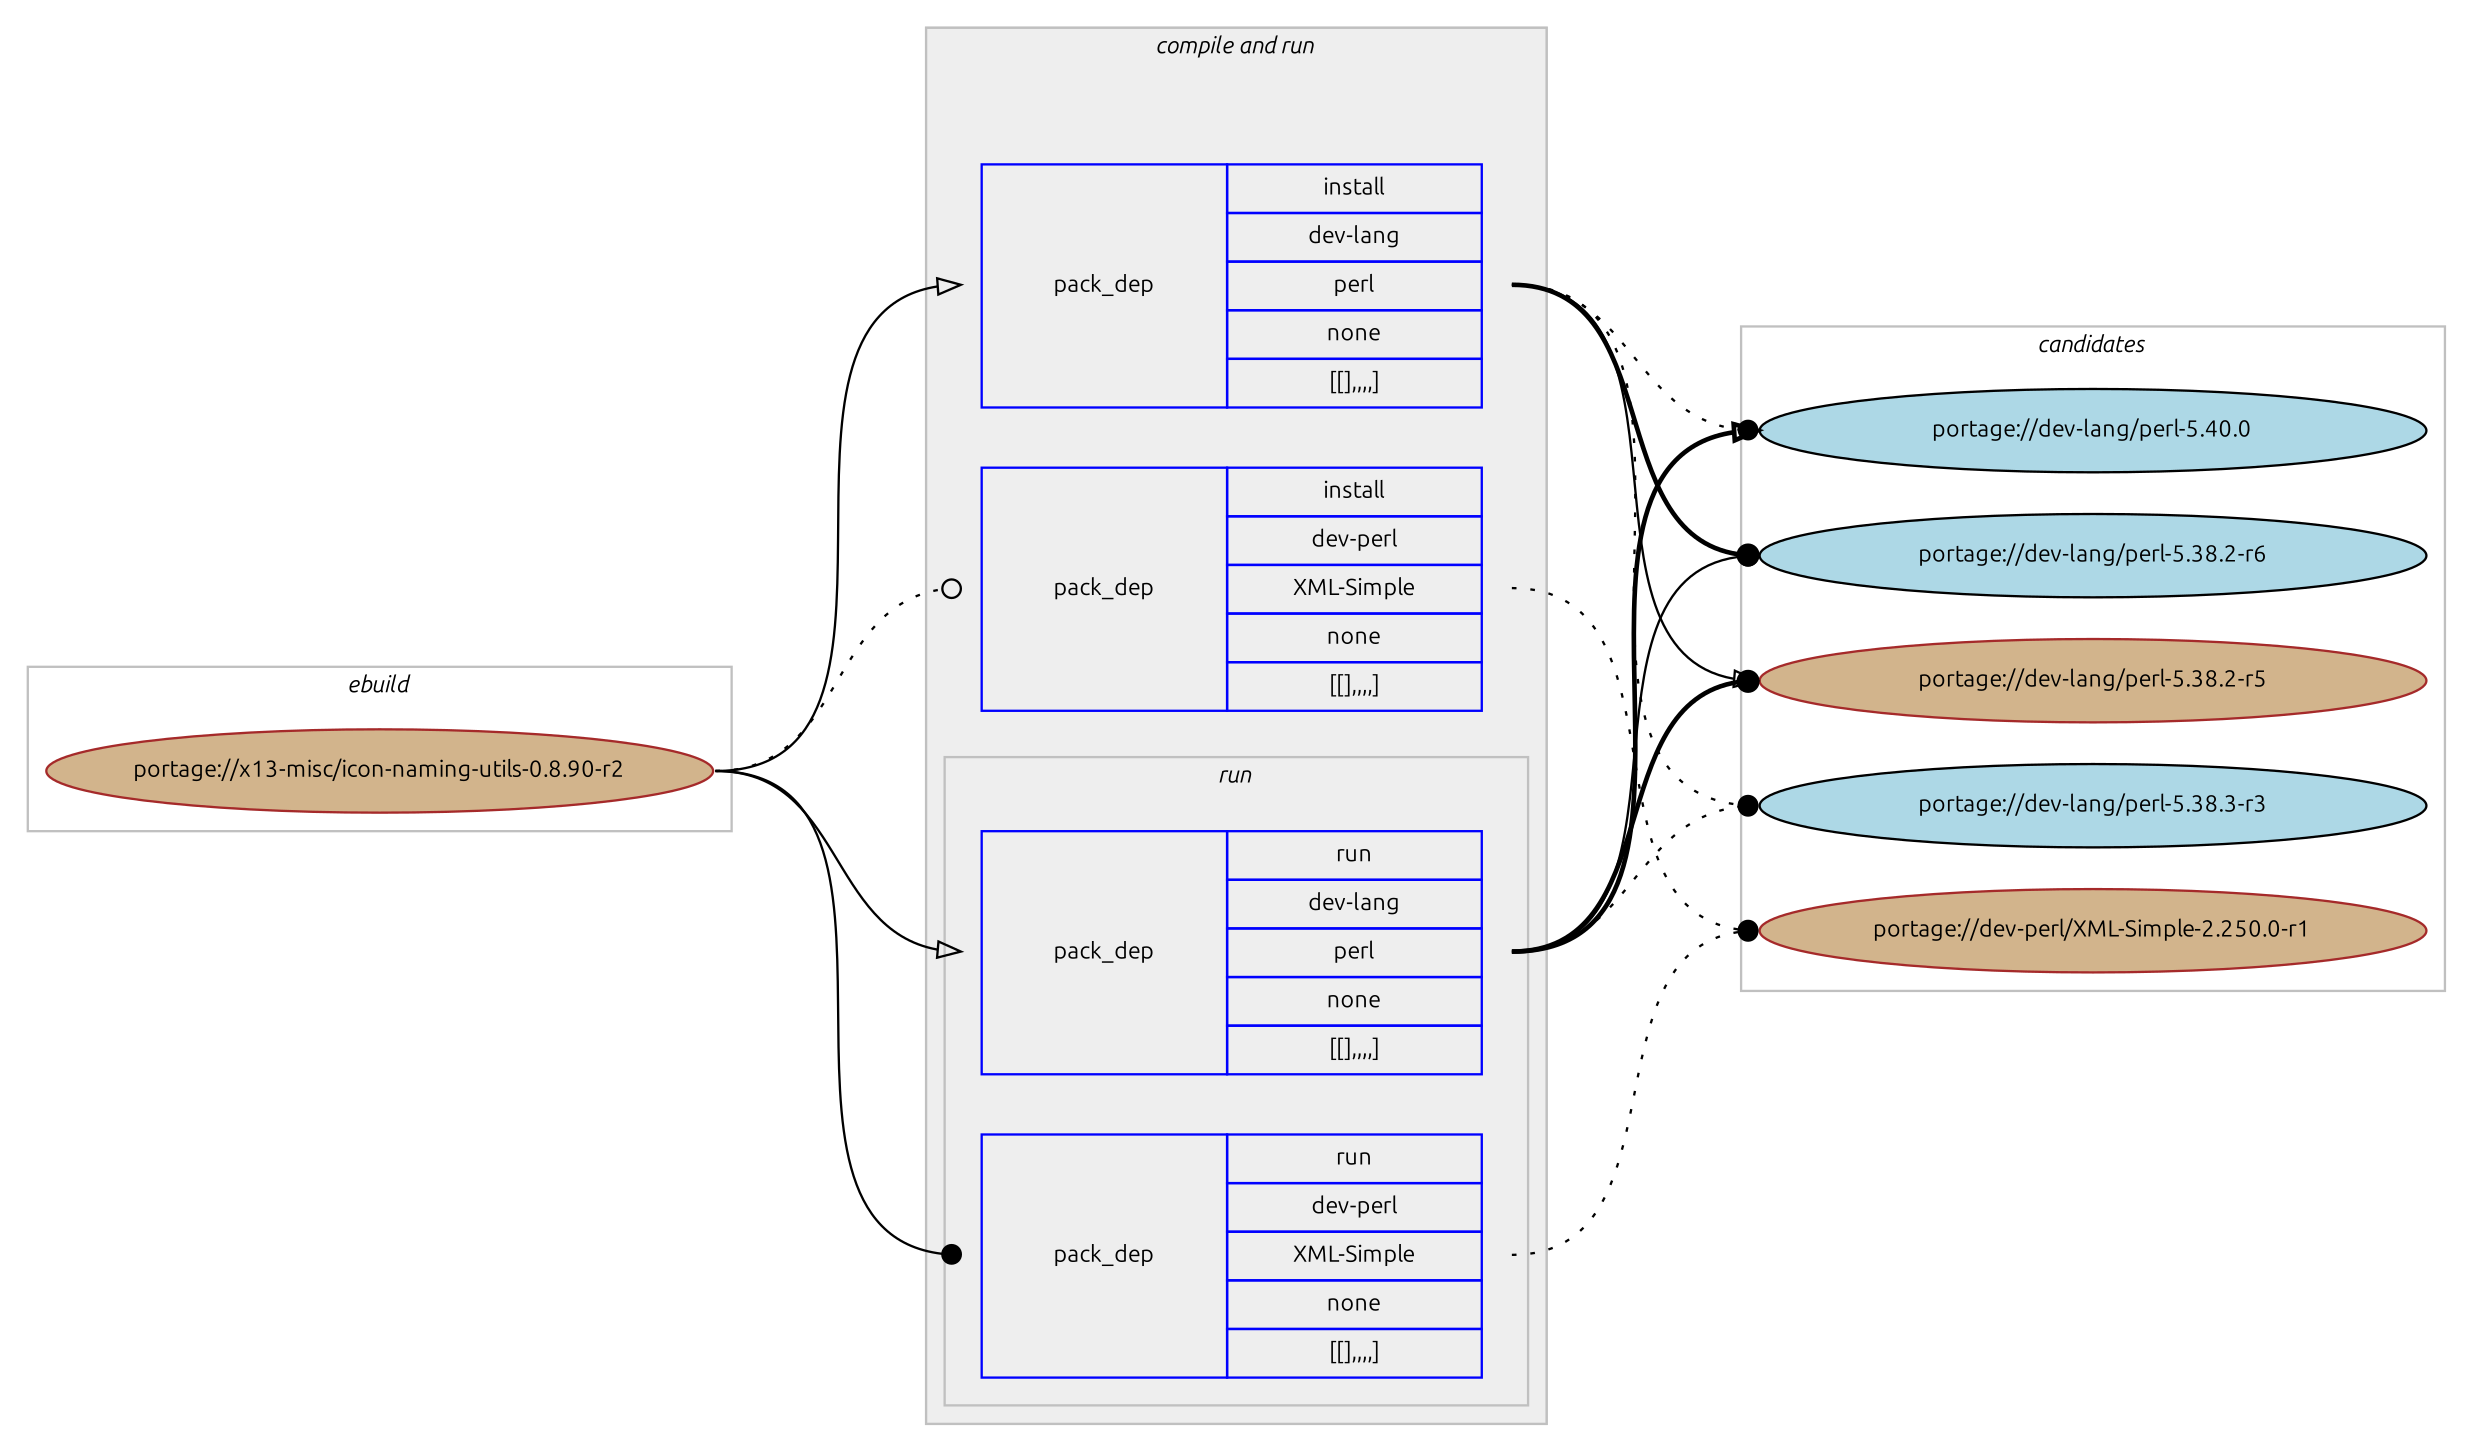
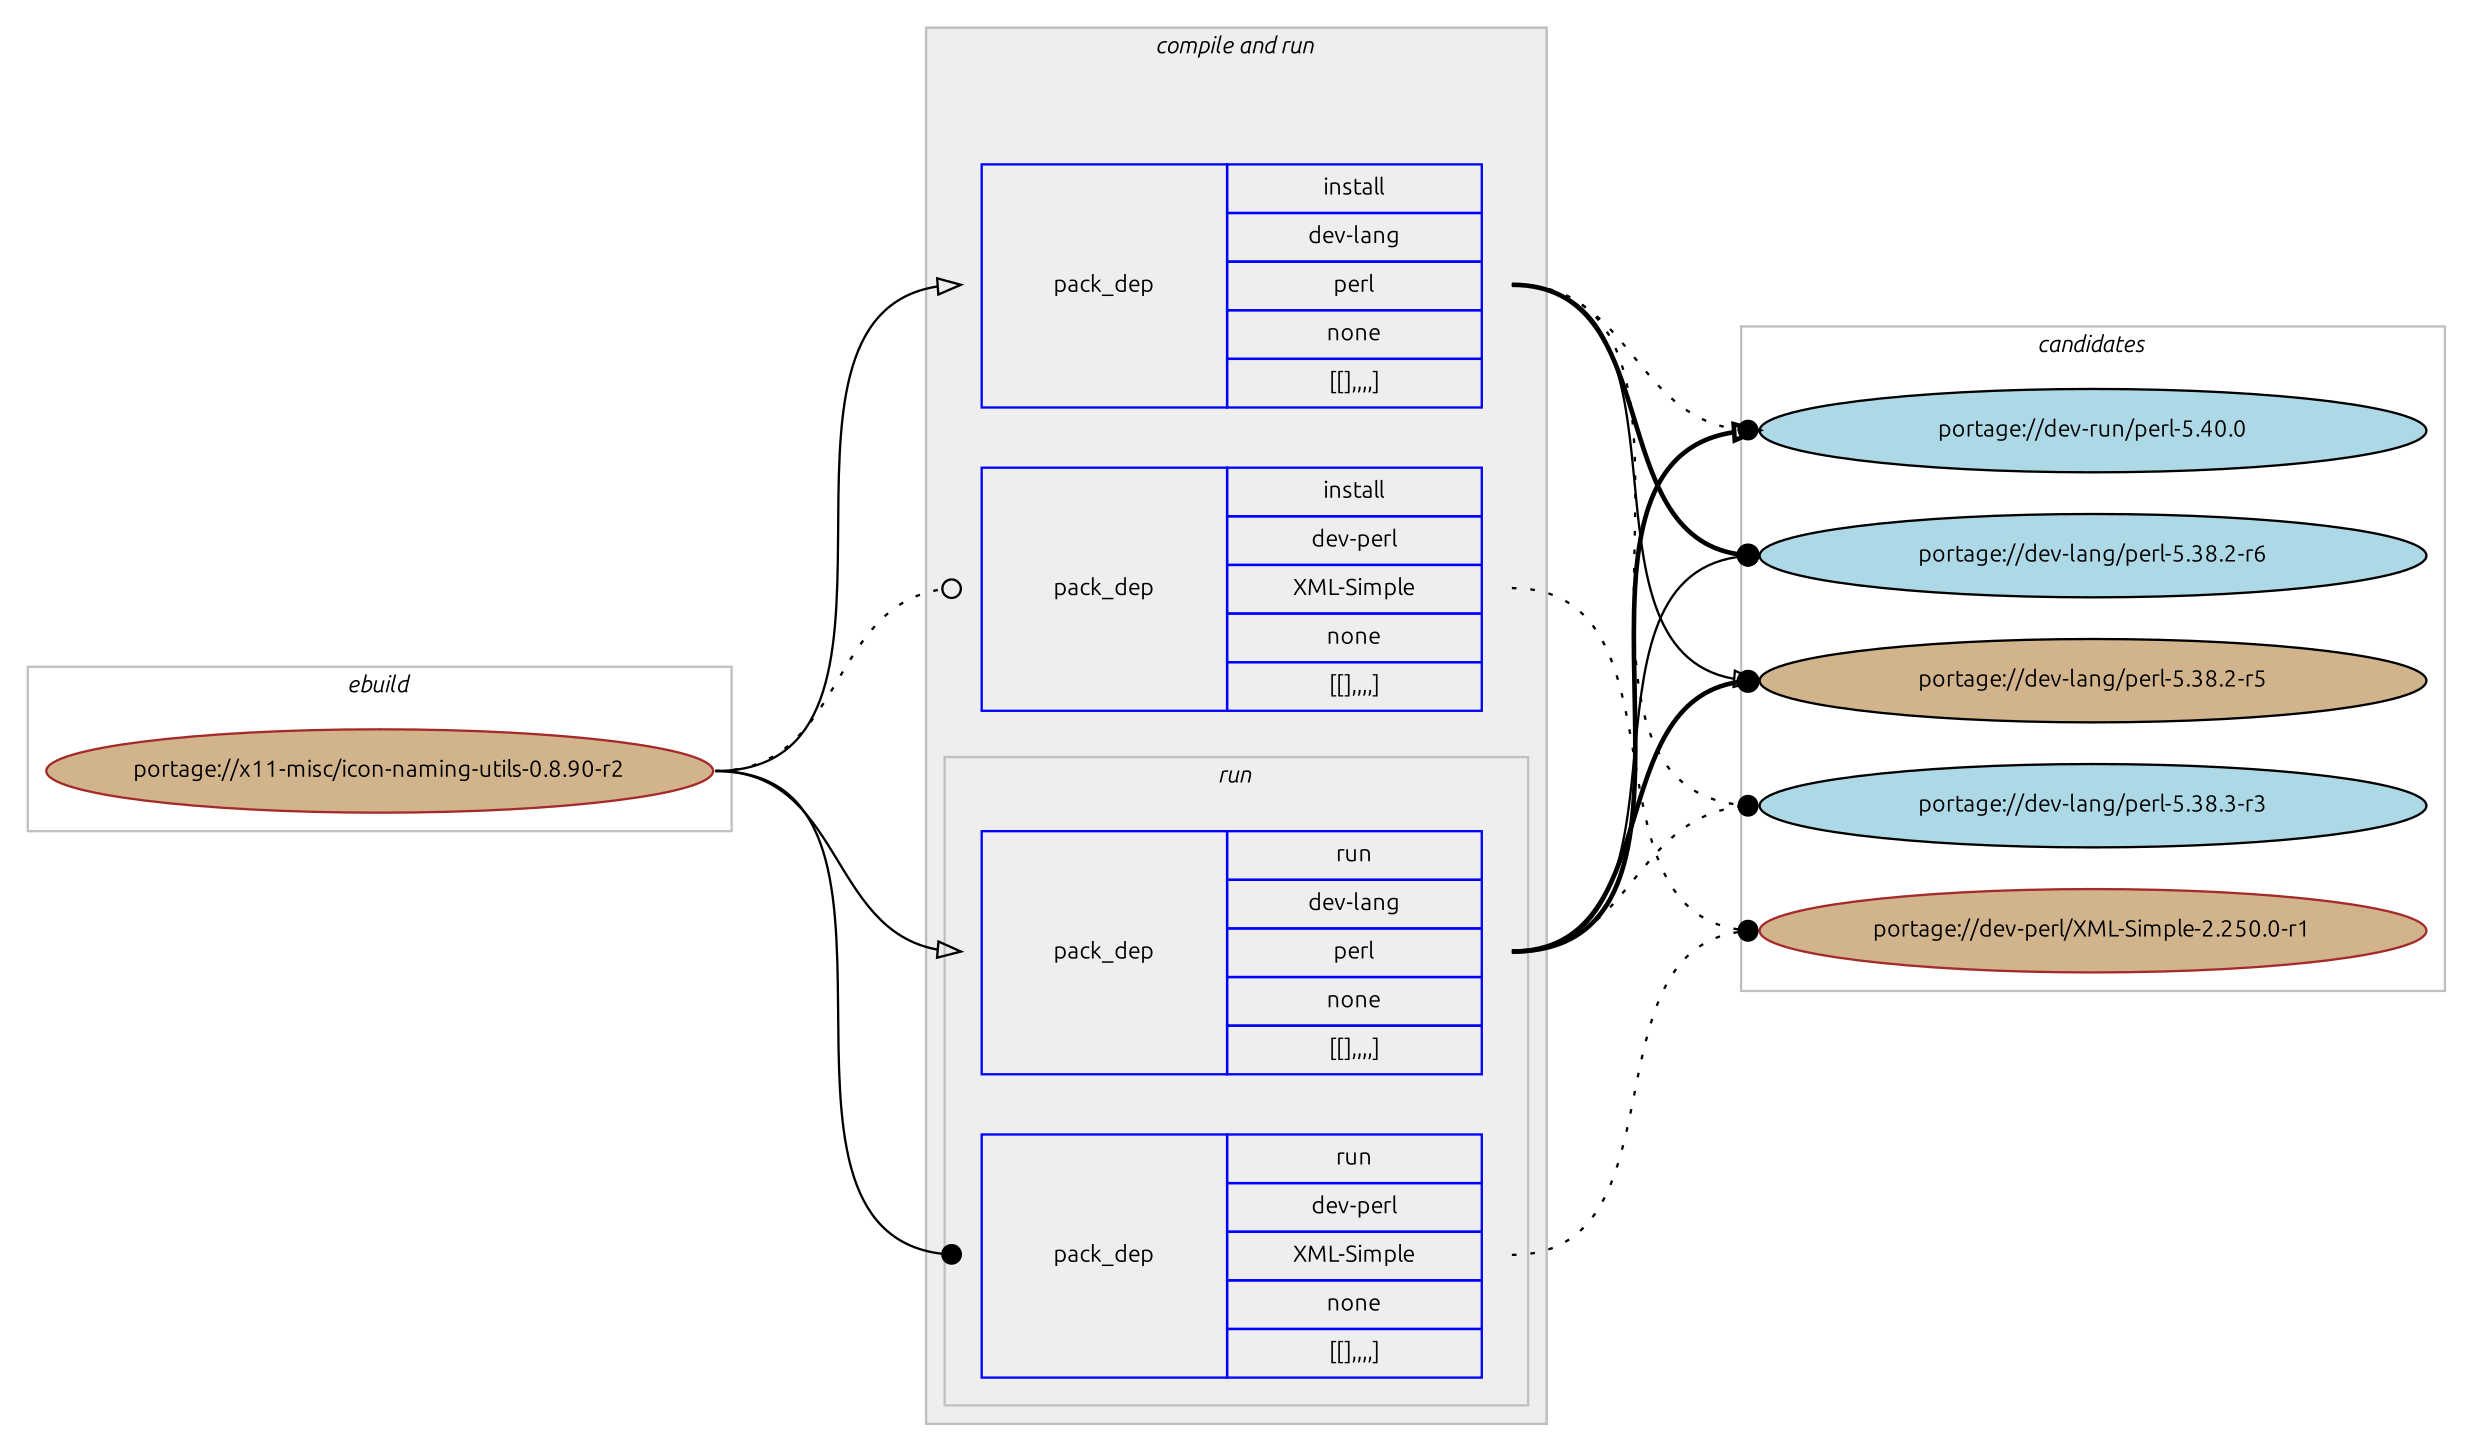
(2093, 431) -> (2093, 431)
(2093, 681) -> (2093, 681)
(380, 771) -> (380, 771)
